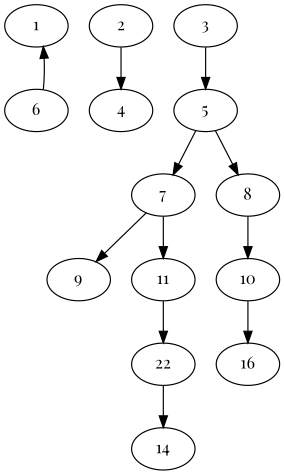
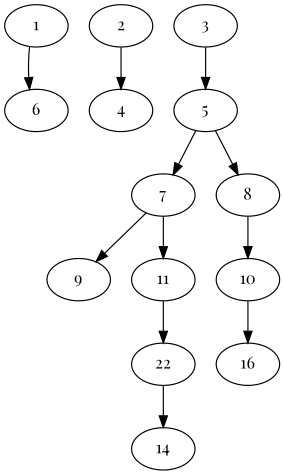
(44, 74) -> (29, 62)
